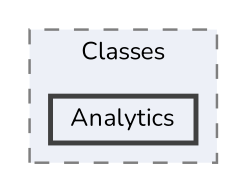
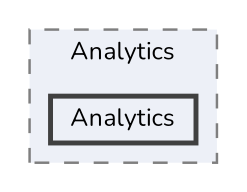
(123, 53) -> (123, 53)
